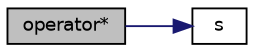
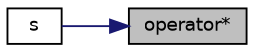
(149, 26) -> (86, 26)
